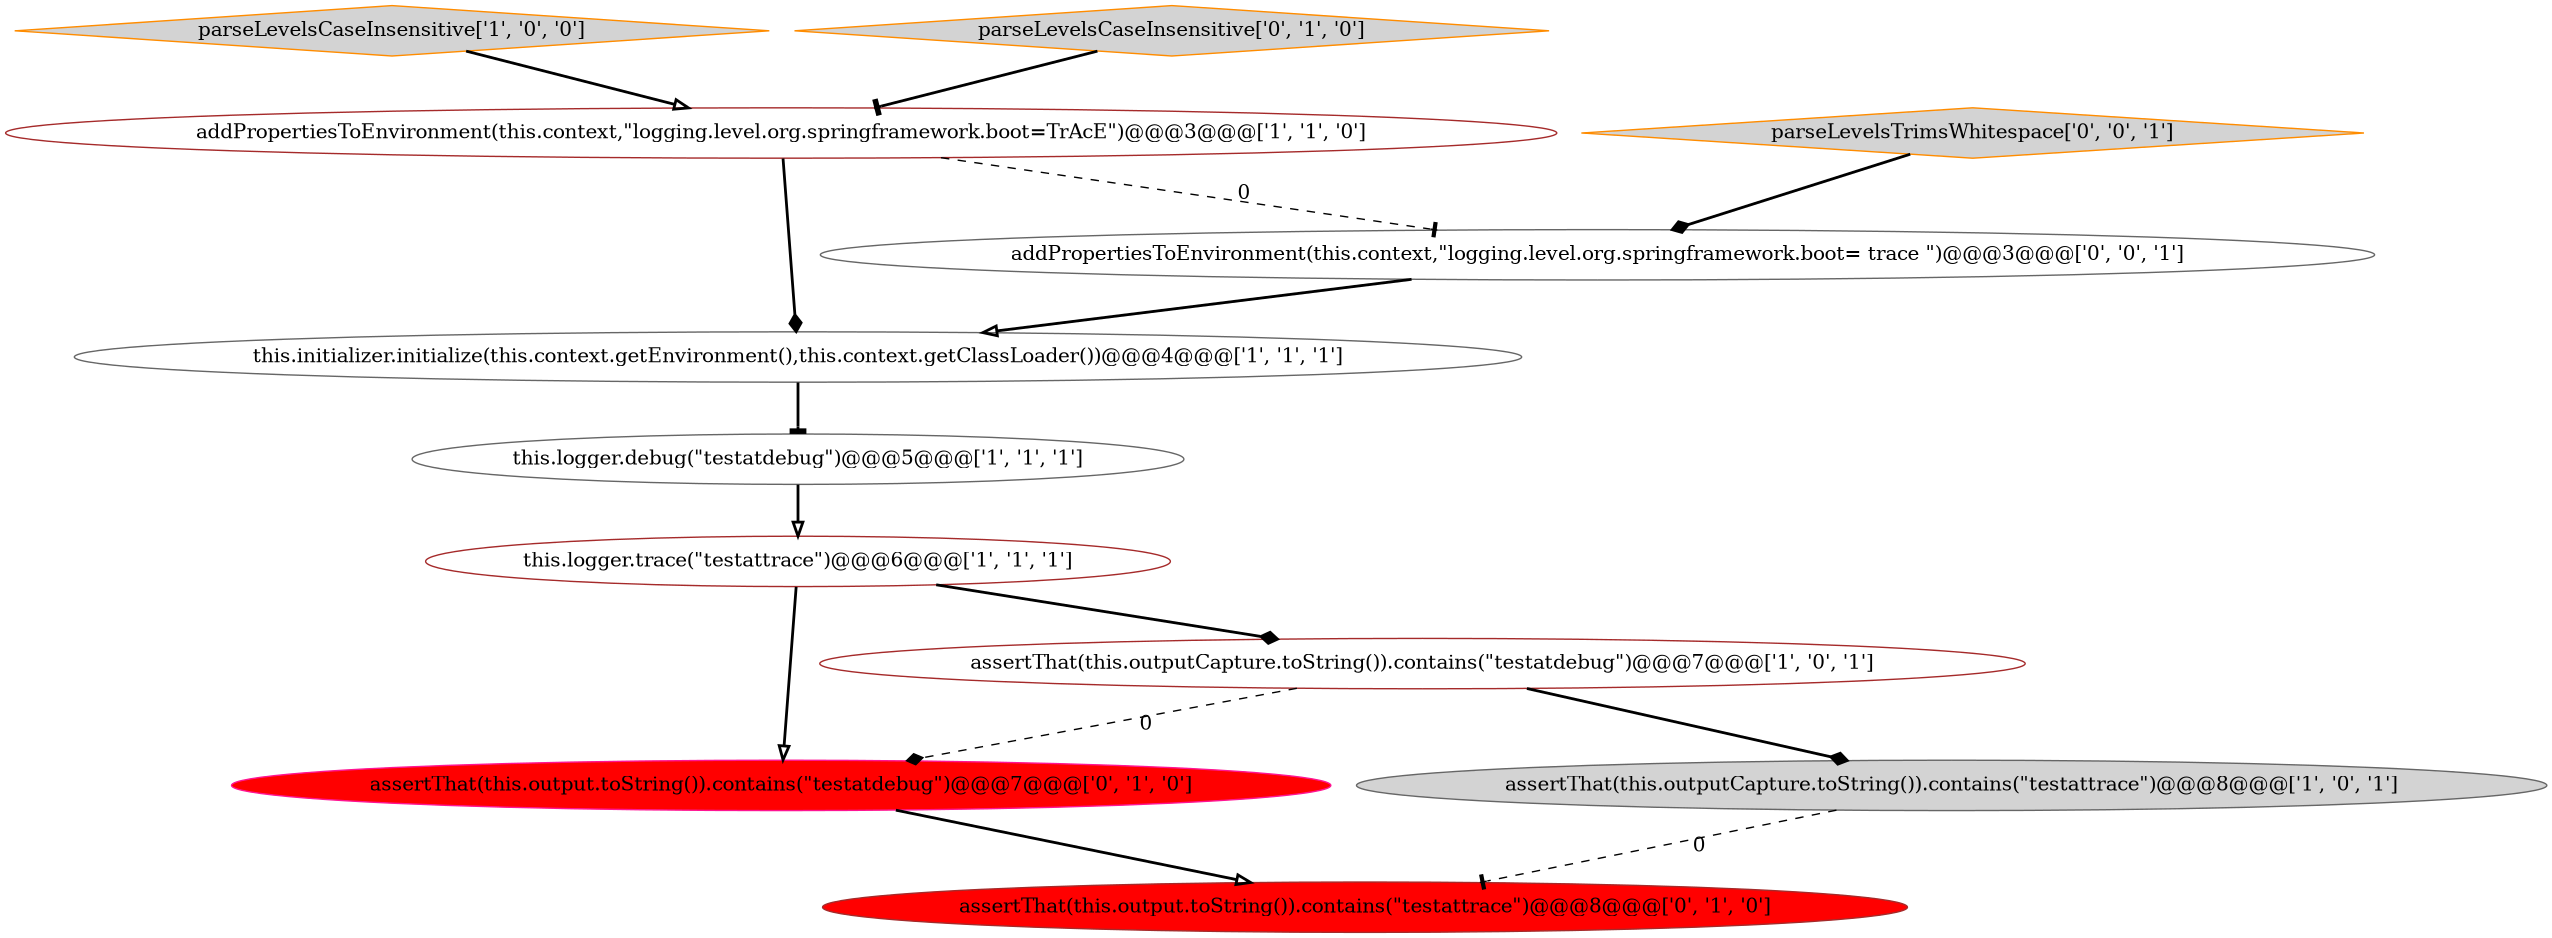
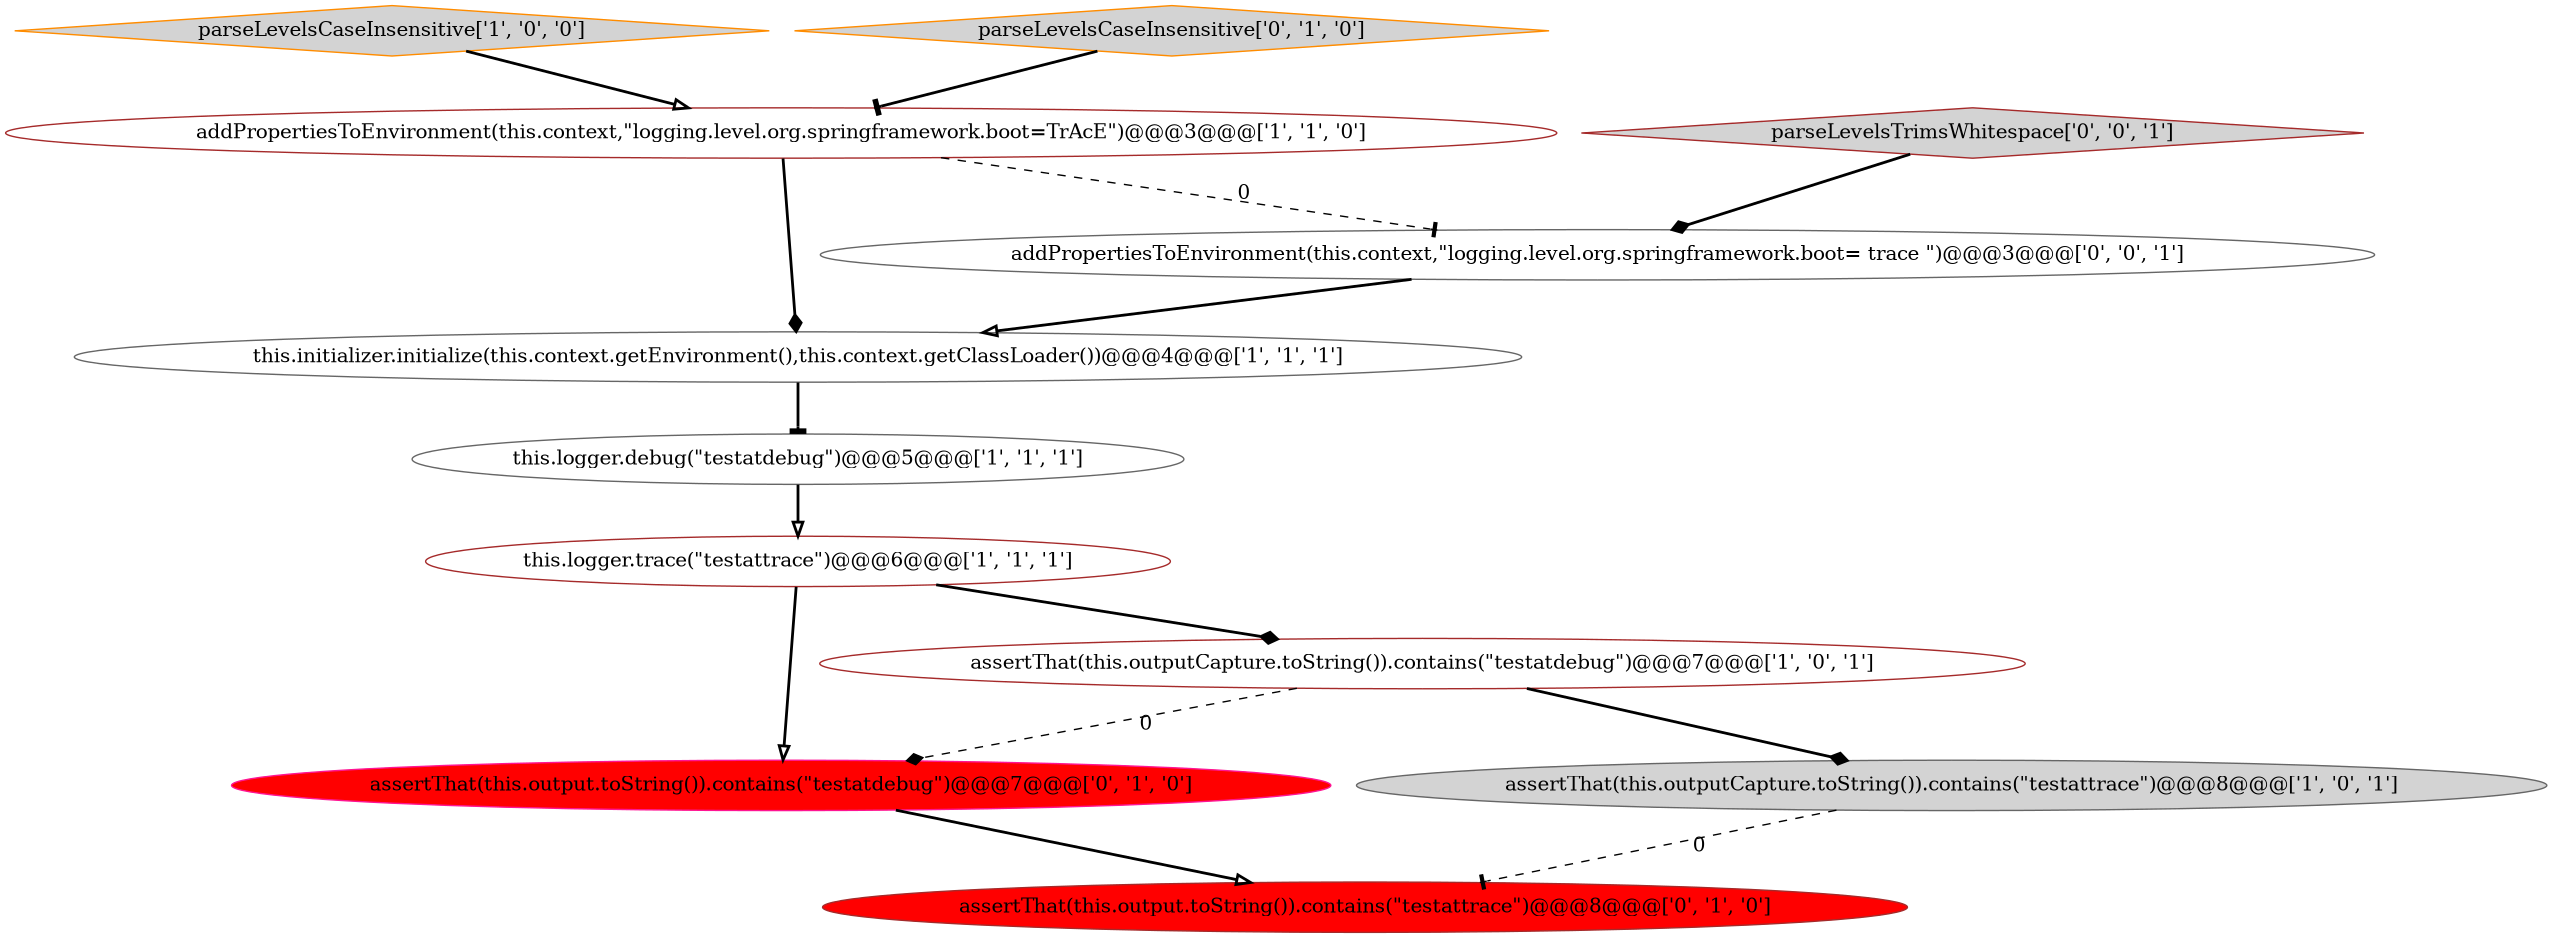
(1973, 133) -> (1973, 133)
